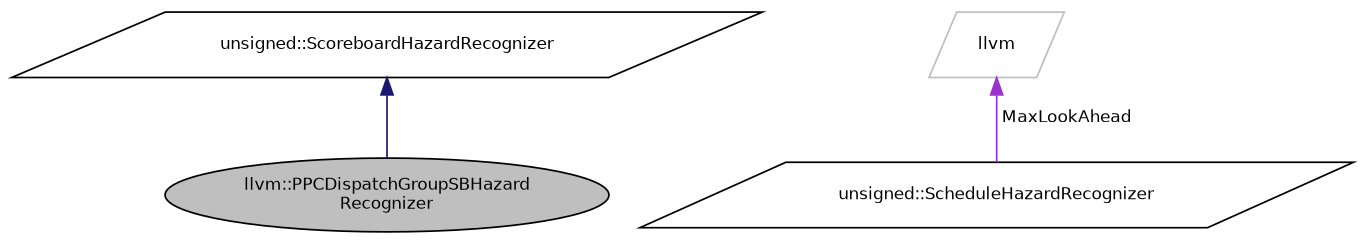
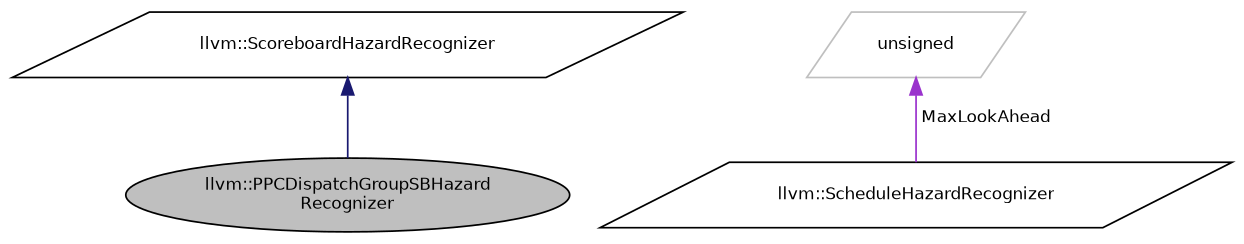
(387, 45) -> (348, 45)
(997, 45) -> (916, 45)
(997, 195) -> (916, 195)
